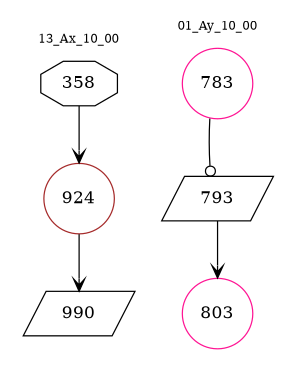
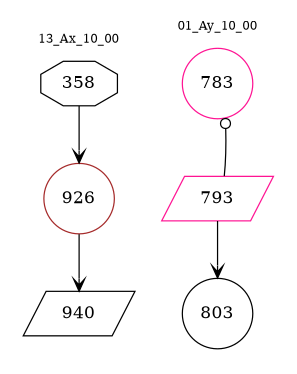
(209, 142) -> (226, 152)
(79, 199) -> (79, 199)
(218, 199) -> (218, 199)
(79, 314) -> (79, 314)
(218, 314) -> (218, 314)
